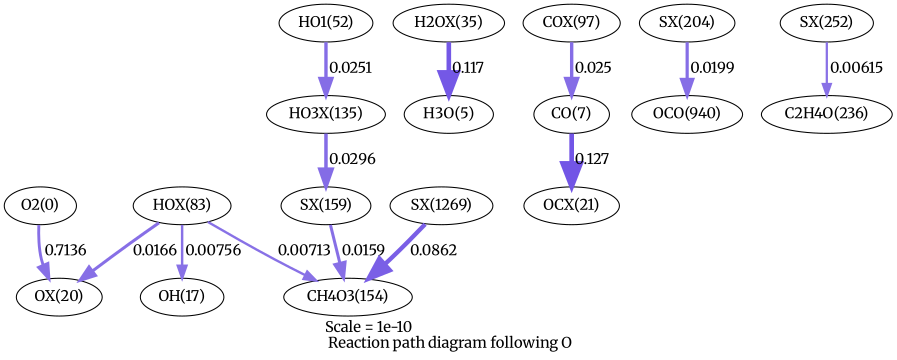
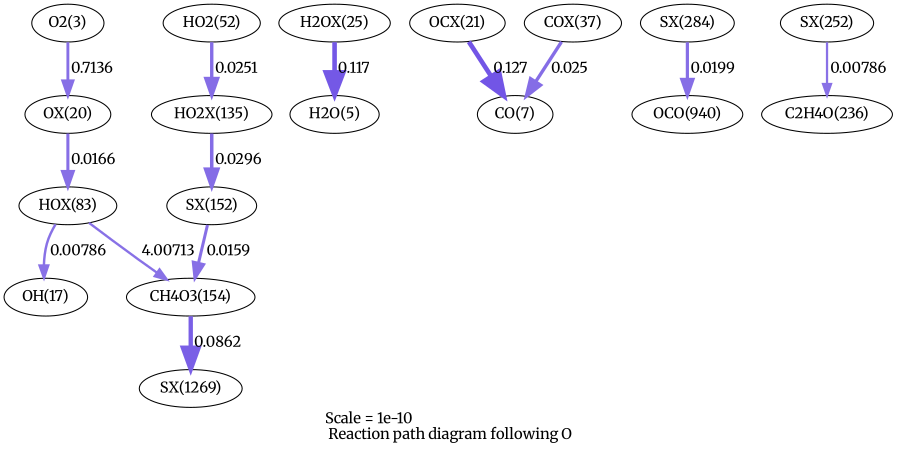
(326, 23) -> (212, 23)
(449, 23) -> (335, 23)
(572, 23) -> (573, 23)
(687, 23) -> (687, 23)
(856, 69) -> (857, 69)
(326, 114) -> (212, 114)
(449, 114) -> (335, 114)
(572, 148) -> (480, 59)
(40, 206) -> (68, 23)
(326, 206) -> (212, 206)
(405, 245) -> (191, 332)
(126, 247) -> (68, 152)
(212, 251) -> (77, 251)
(303, 251) -> (167, 251)
